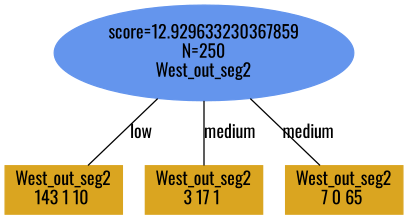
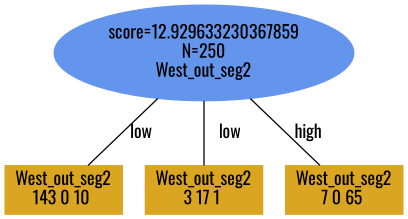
(230, 133) -> (230, 133)
(309, 133) -> (309, 133)
(64, 190) -> (64, 190)
